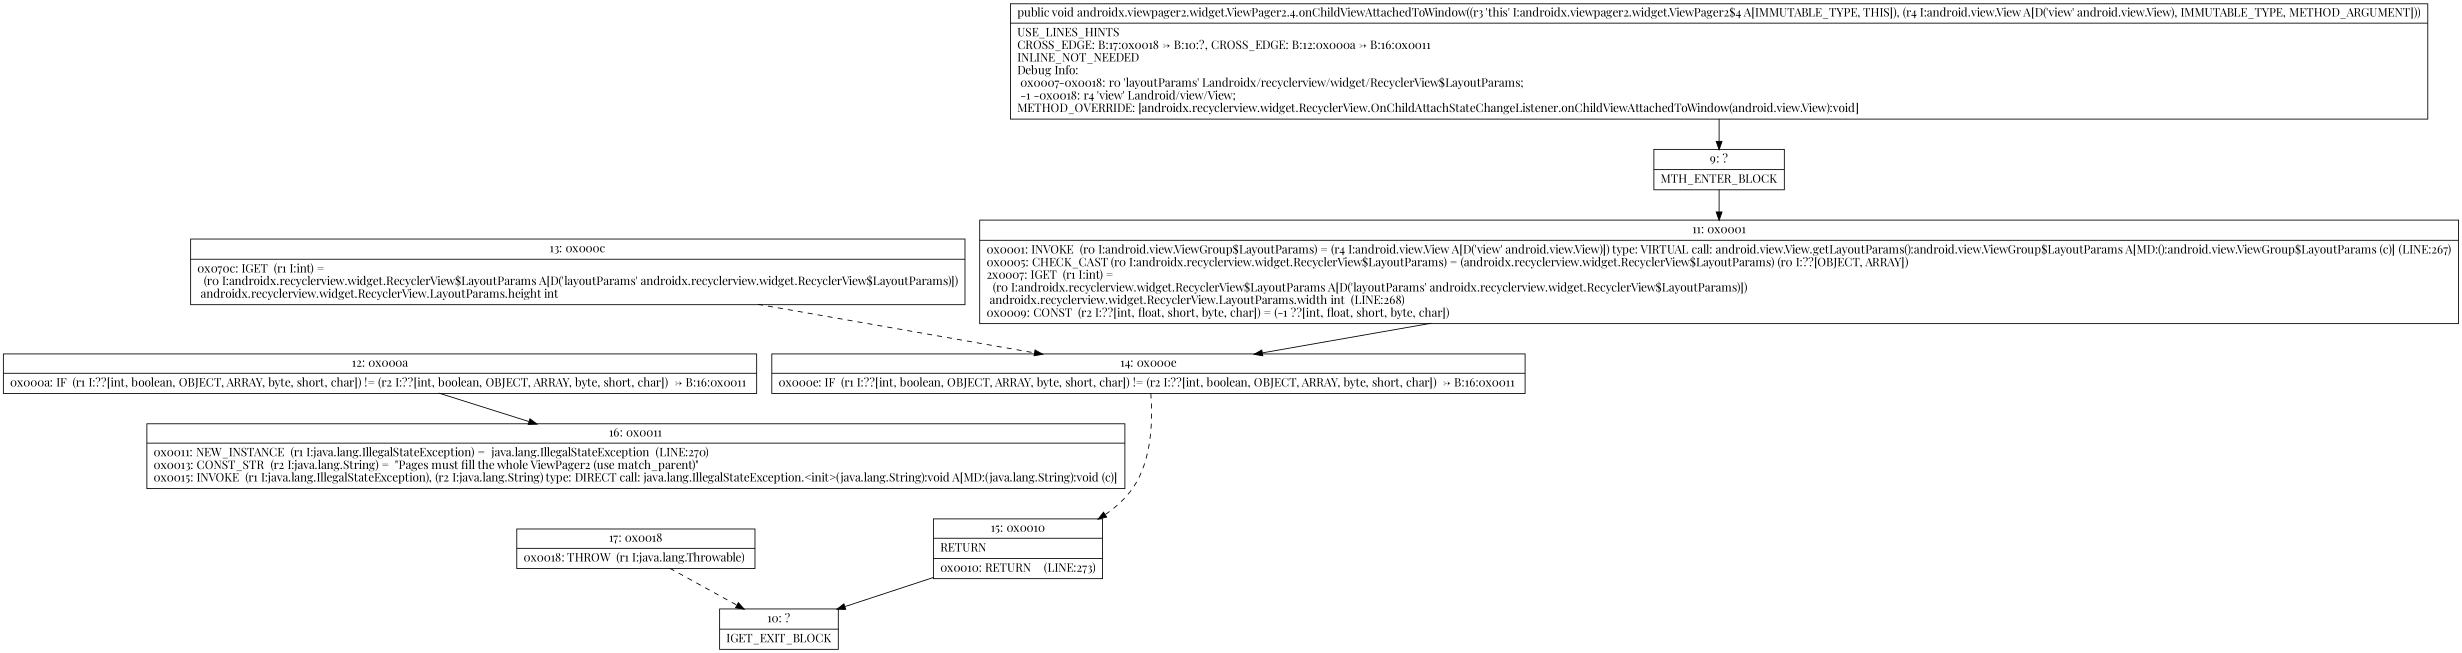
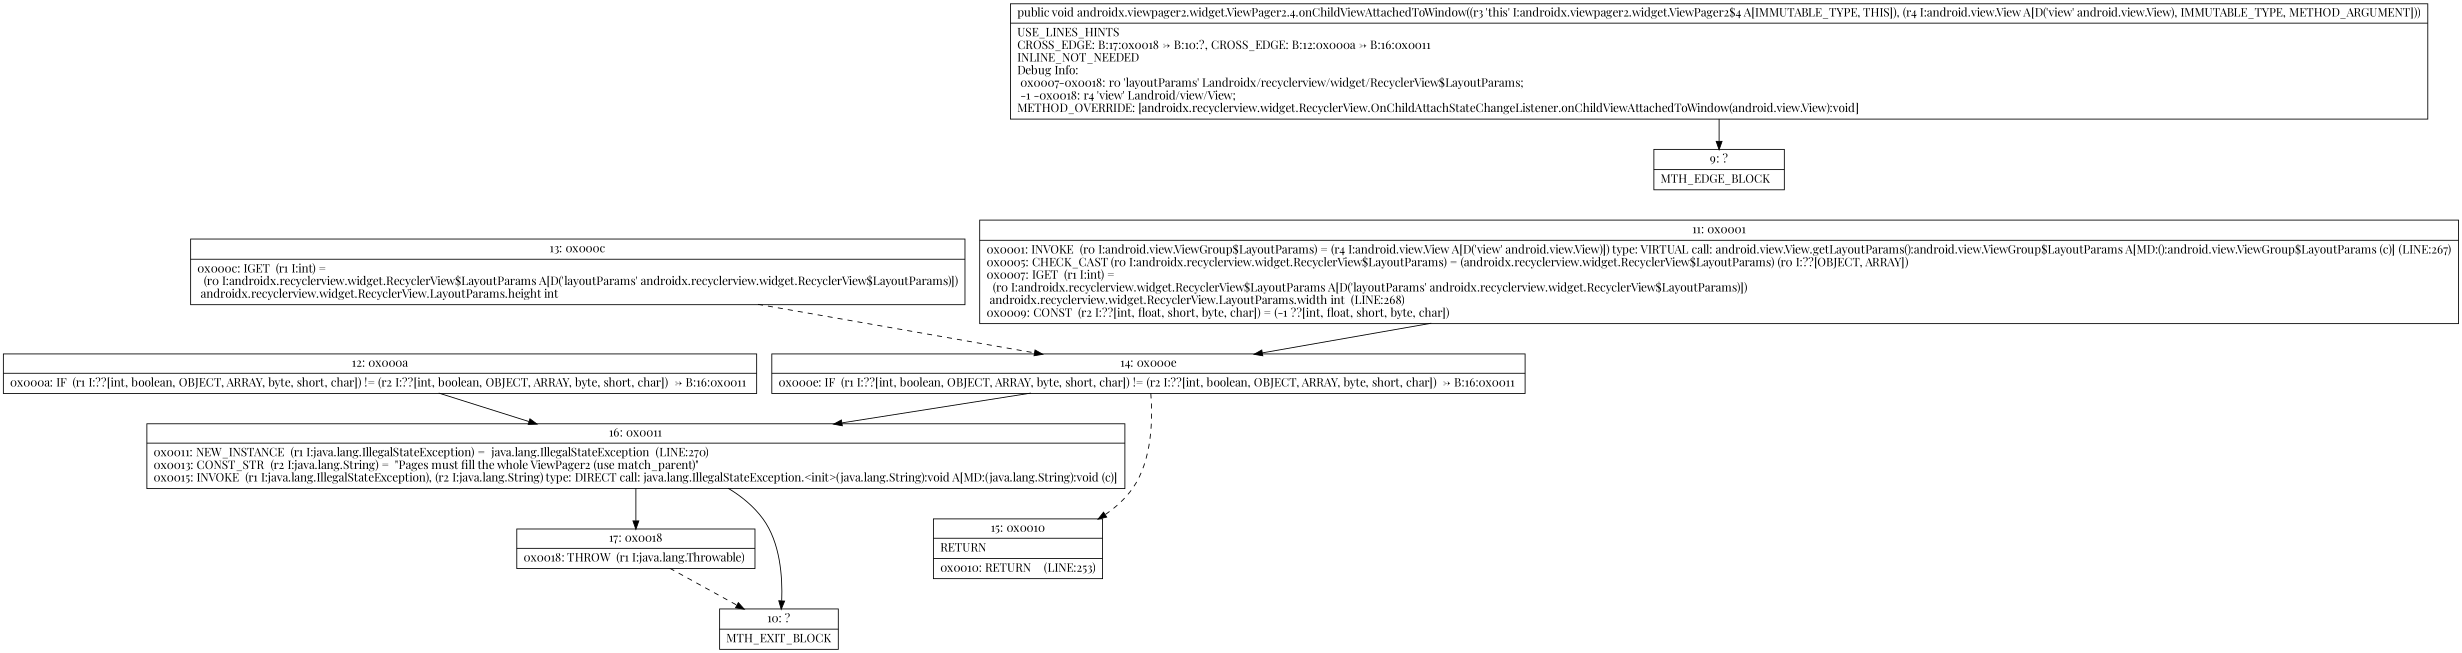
(1719, 179) -> (1715, 179)
(1719, 201) -> none
(263, 269) -> (263, 269)
(1052, 275) -> (1053, 275)
none -> (937, 408)
none -> (636, 505)
(1018, 568) -> (1018, 568)
(889, 592) -> (772, 536)
(779, 639) -> (779, 639)
